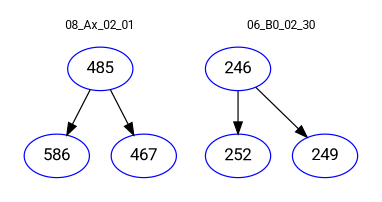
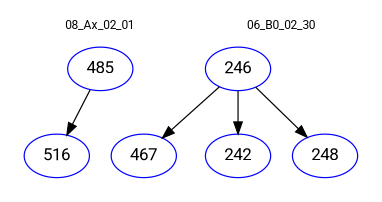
(119, 107) -> (204, 101)
(57, 156) -> (57, 156)
(238, 156) -> (238, 156)
(325, 156) -> (325, 156)
